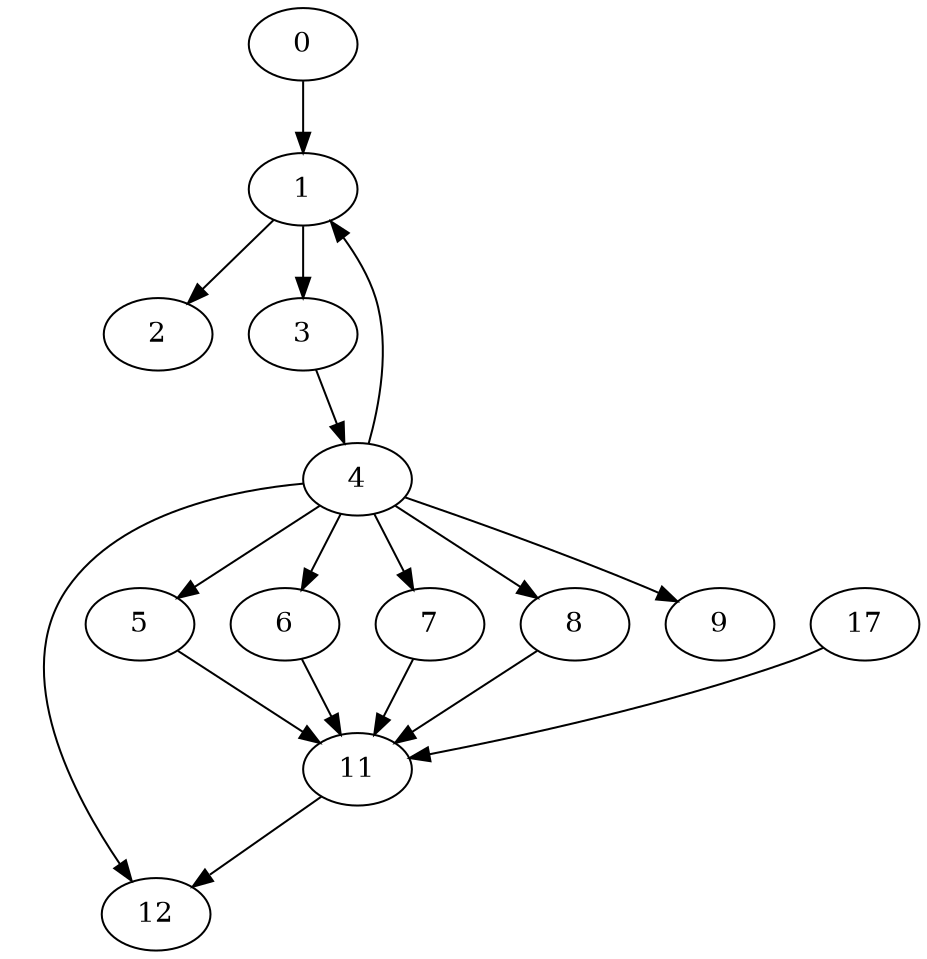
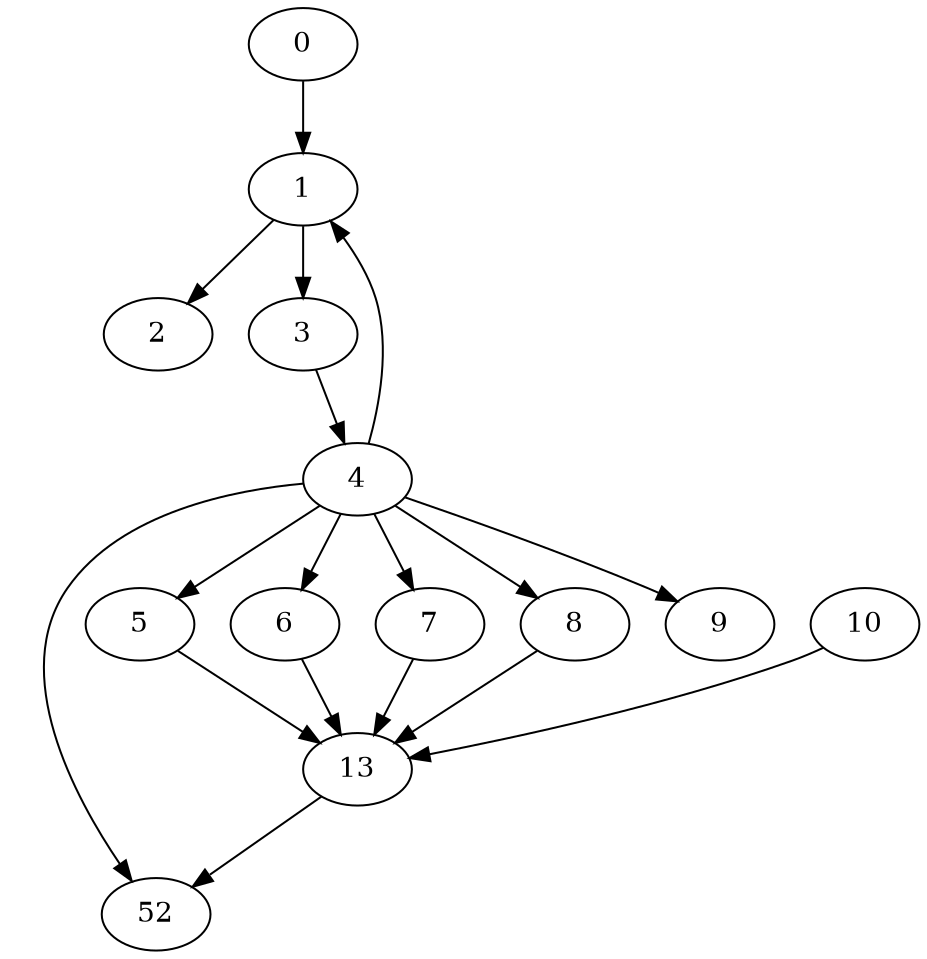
(865, 624) -> (865, 624)
(358, 769) -> (358, 769)
(156, 914) -> (156, 914)
